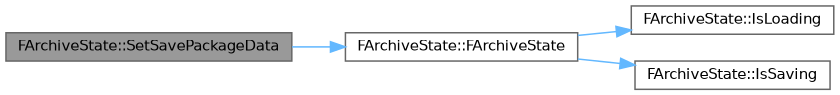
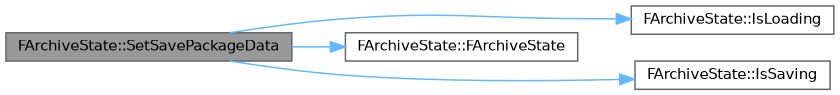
(597, 33) -> (422, 15)
(599, 61) -> (424, 79)
